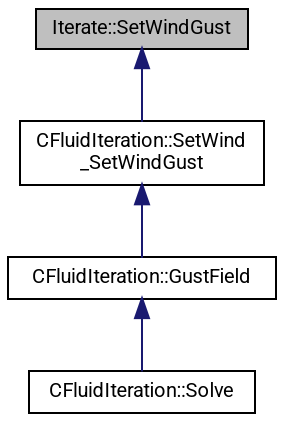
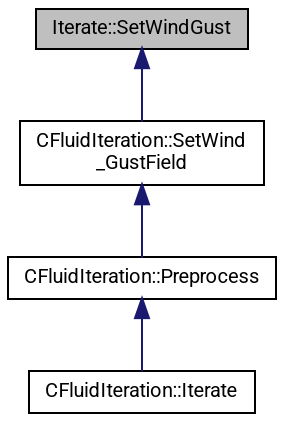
(142, 153) -> (142, 153)
(142, 278) -> (142, 278)
(142, 392) -> (142, 392)
